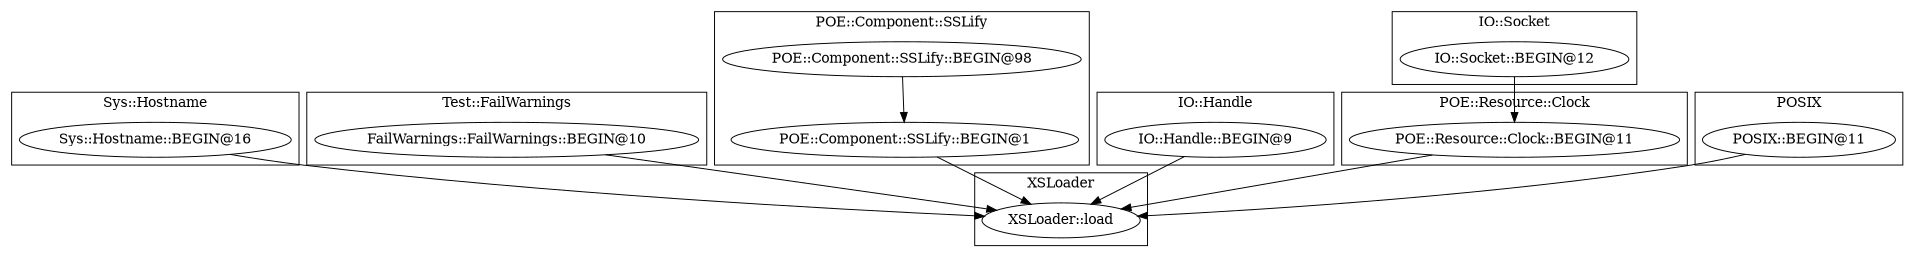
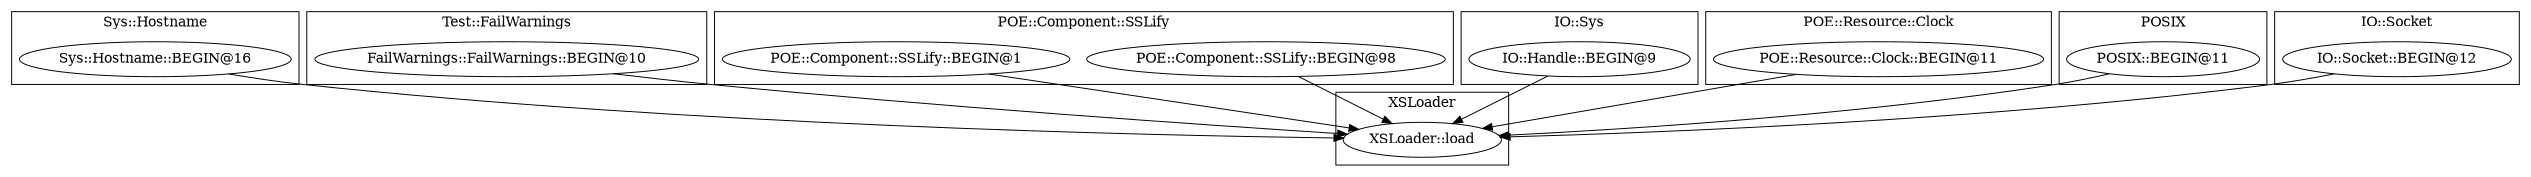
(903, 95) -> (1343, 99)
(1515, 98) -> (1923, 117)
(1215, 103) -> (1580, 23)
